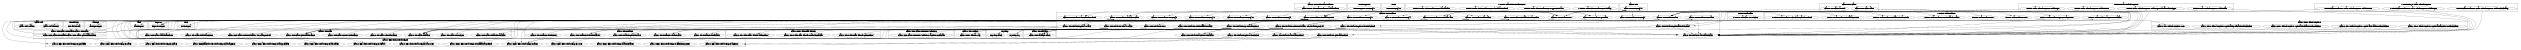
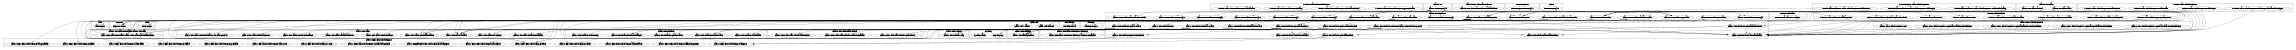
none -> (483, 44)
